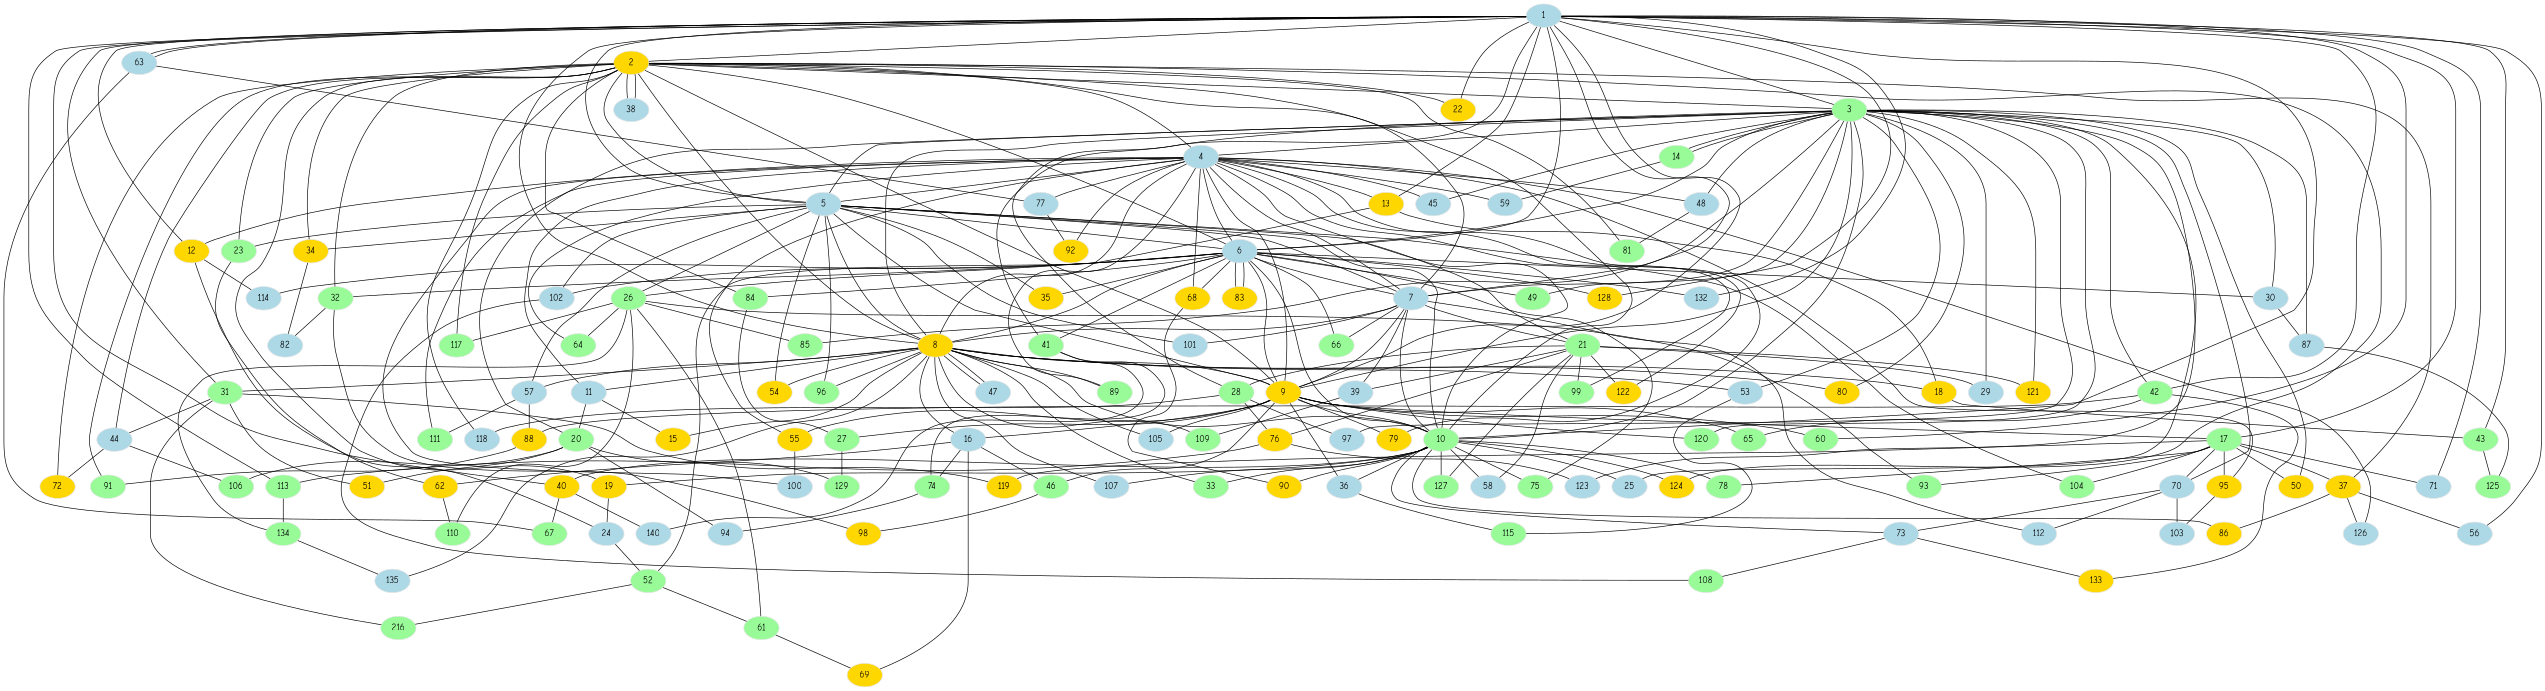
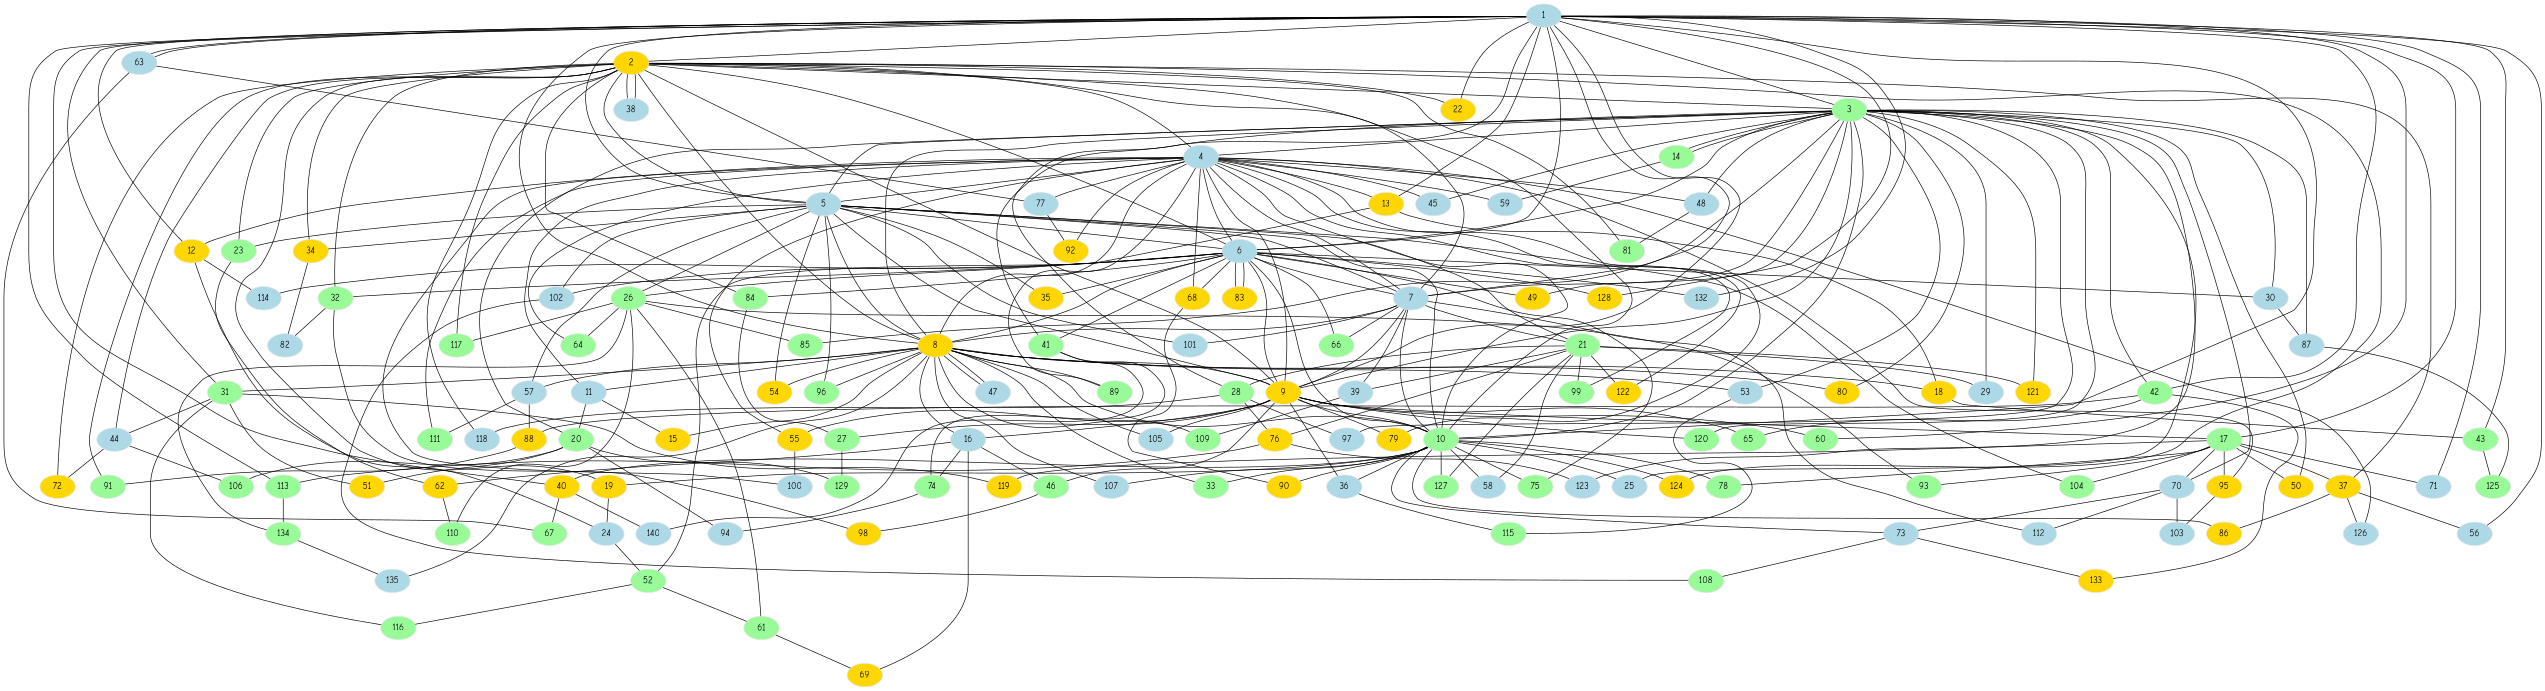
(1533, 298) -> (1533, 298)
(398, 628) -> (398, 628)
